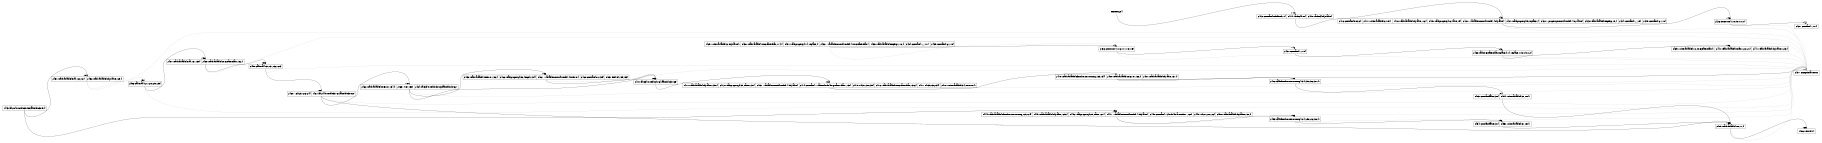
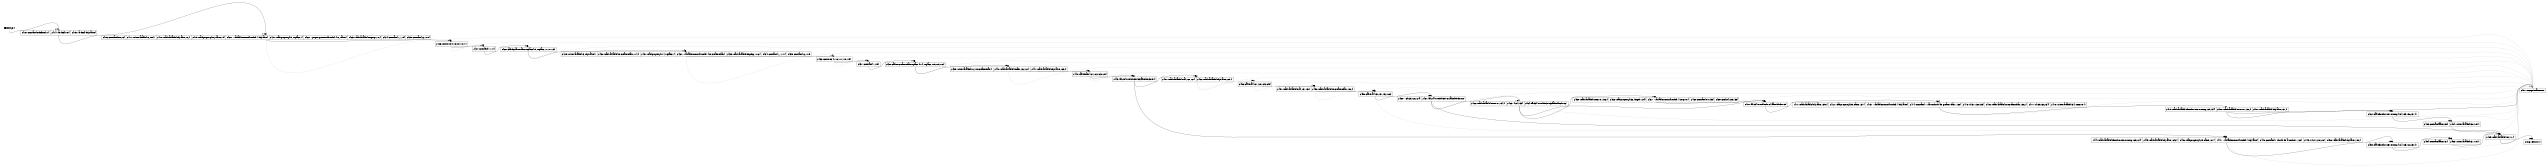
none -> (528, 50)
none -> (1090, 74)
